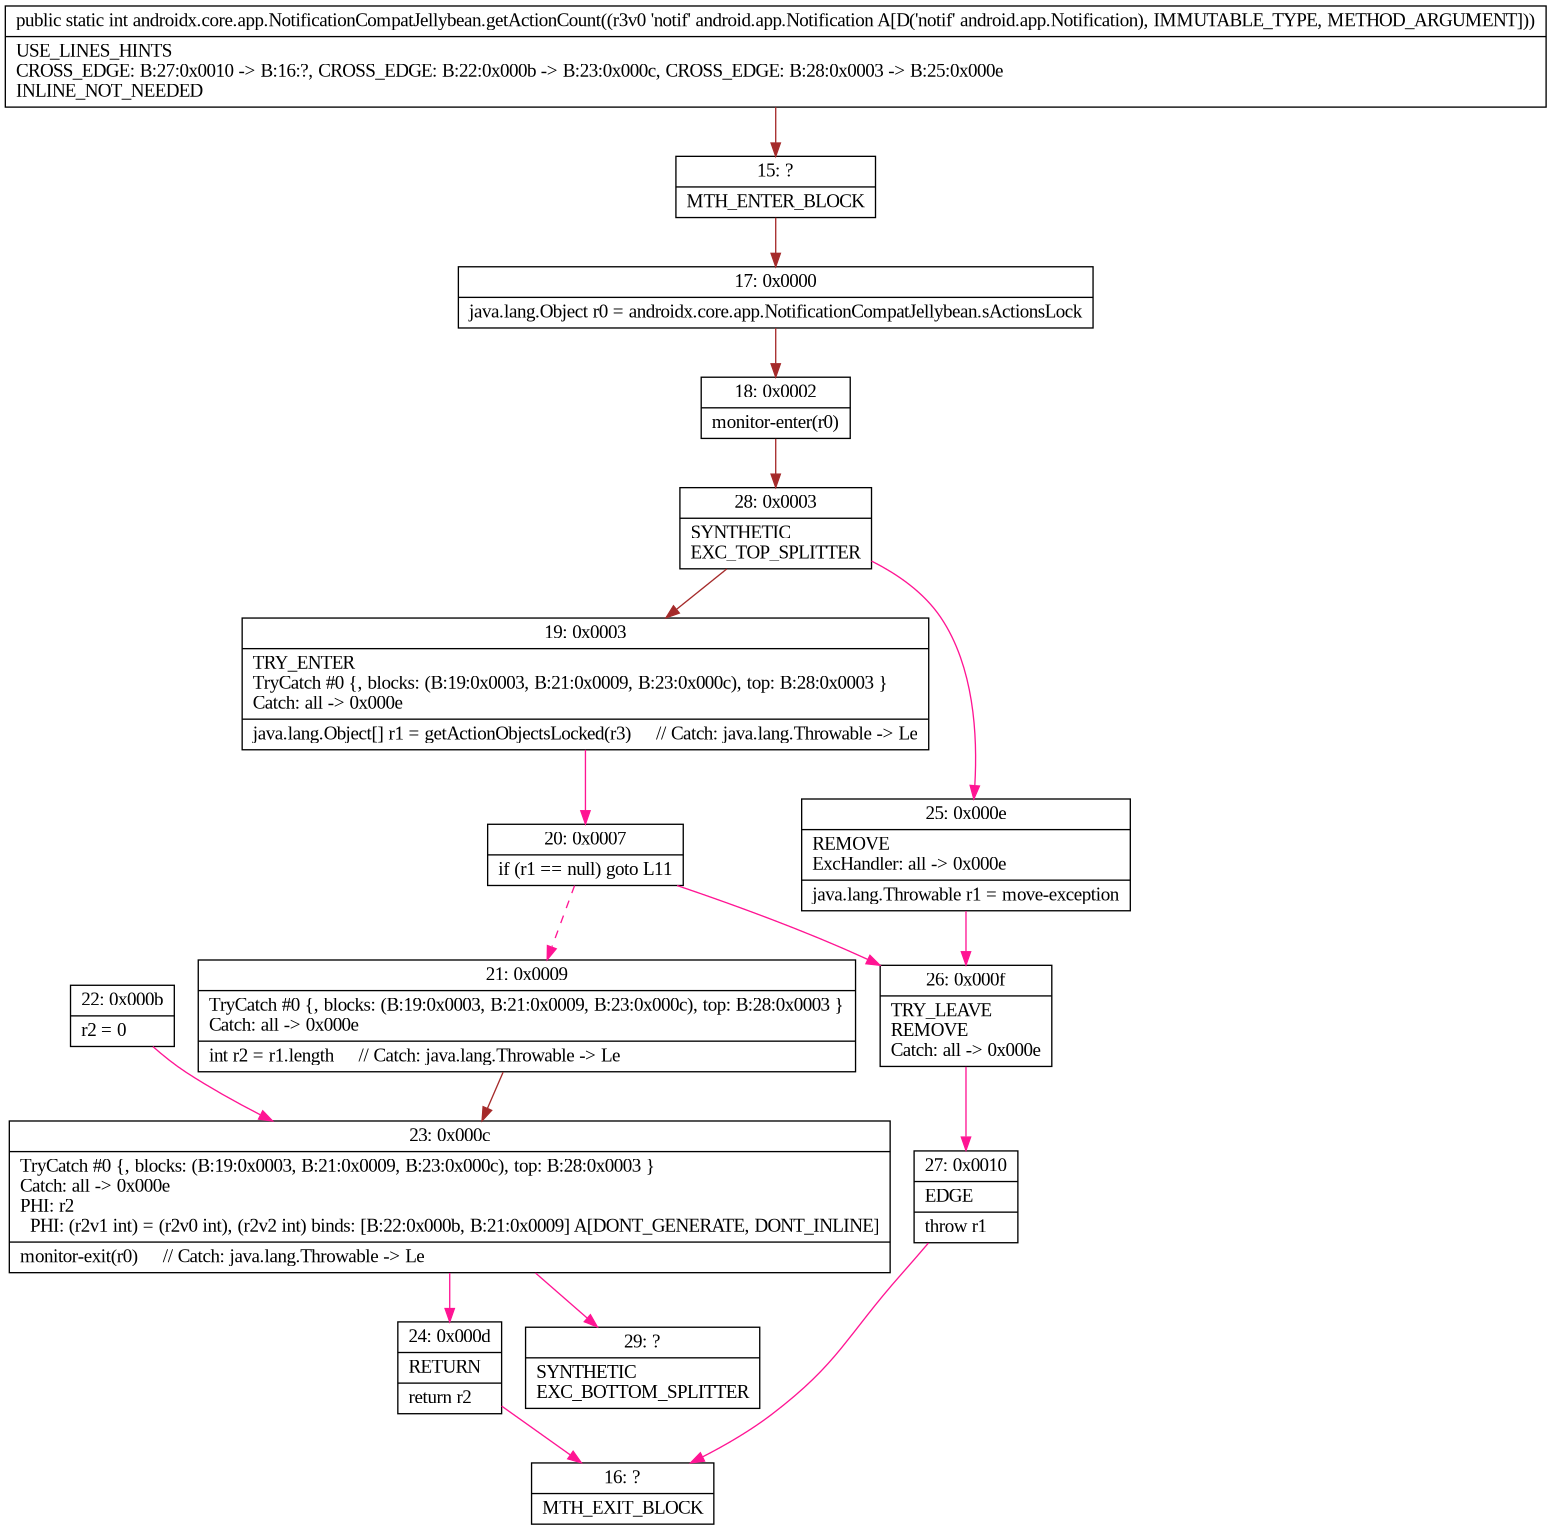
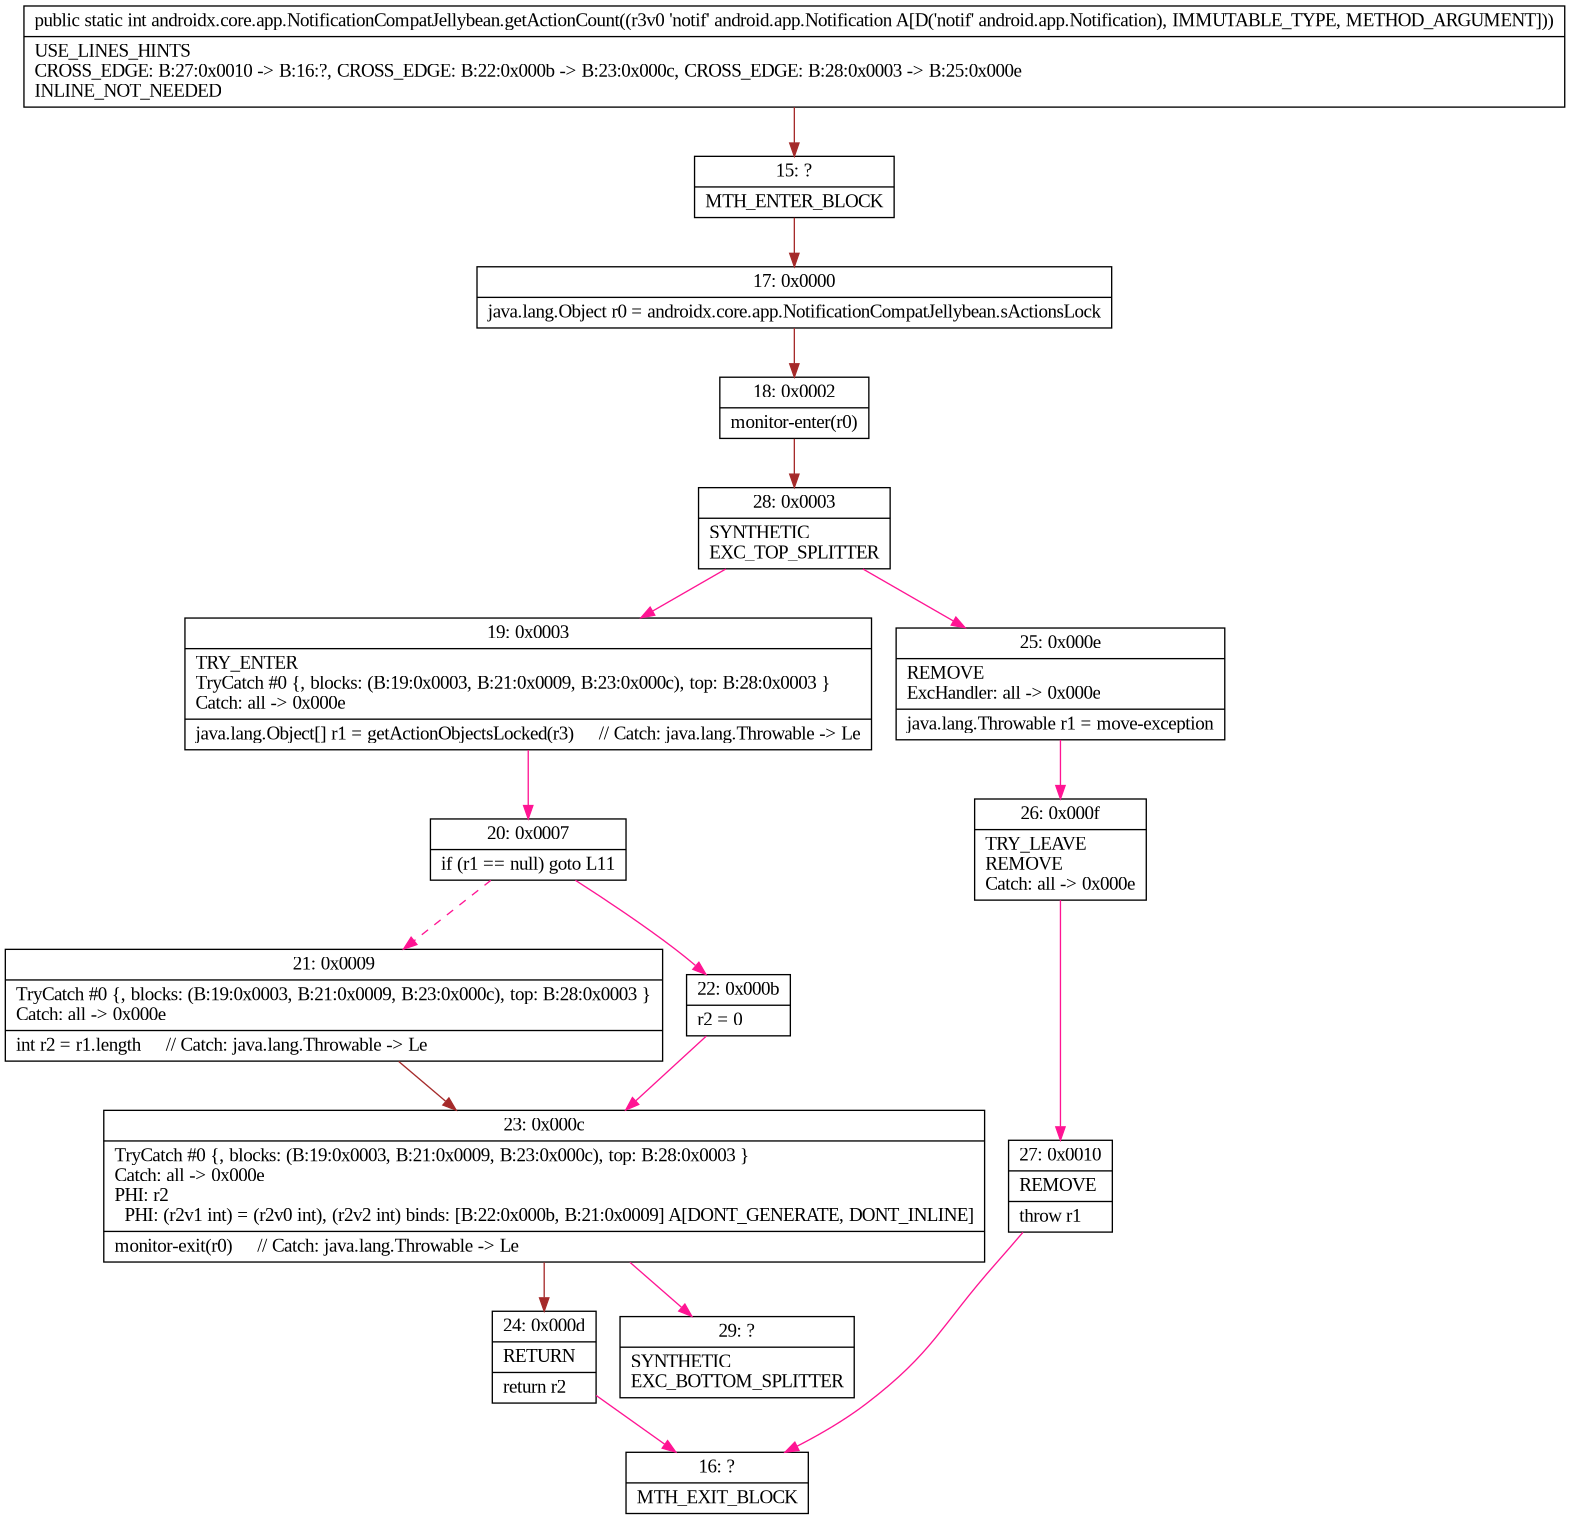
(702, 589) -> (689, 590)
(773, 920) -> (637, 921)
(949, 1196) -> (1058, 1186)
(450, 1291) -> (544, 1280)
